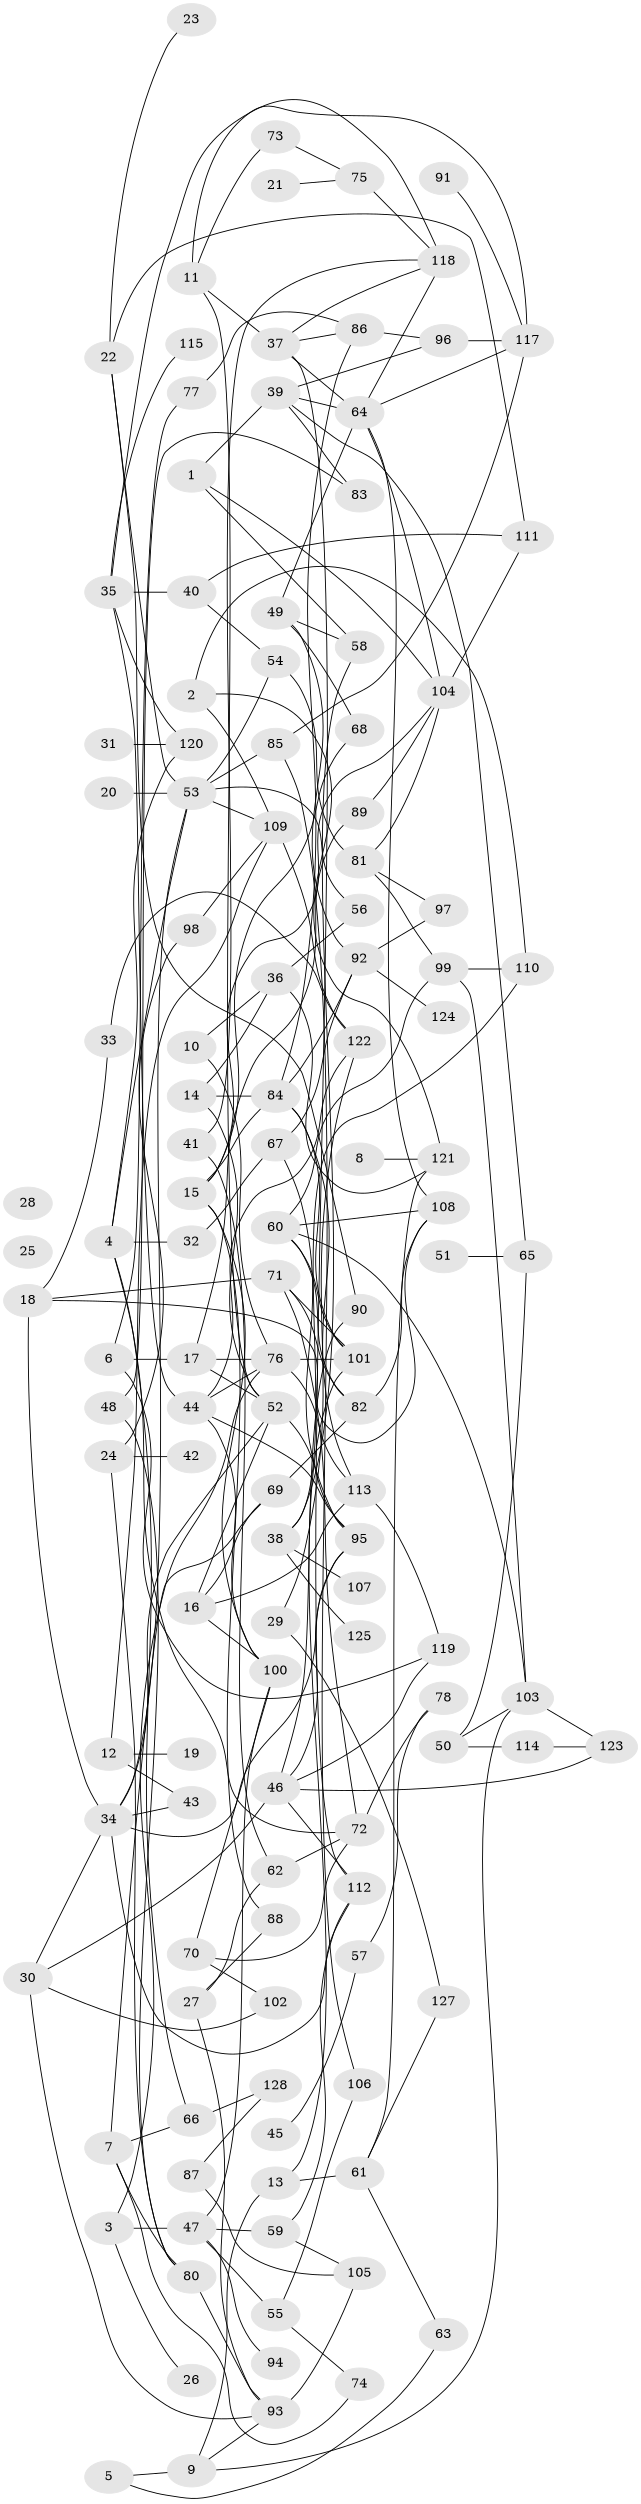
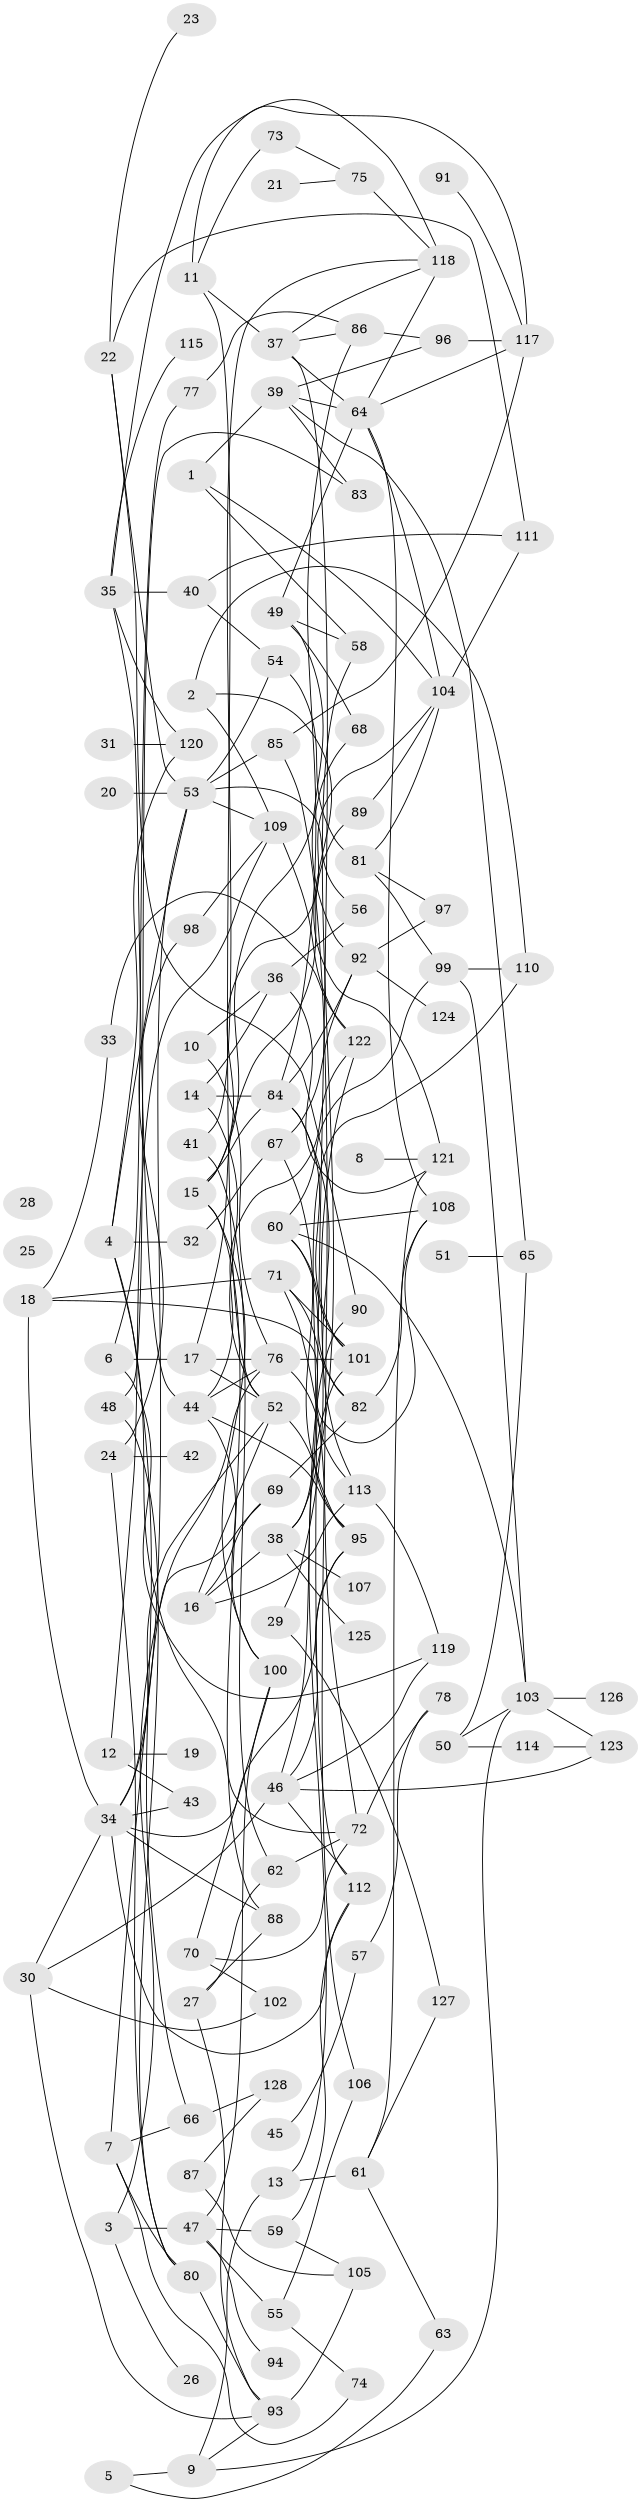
(223, 1632) -> (222, 1584)
none -> (612, 1698)
none -> (191, 1872)
